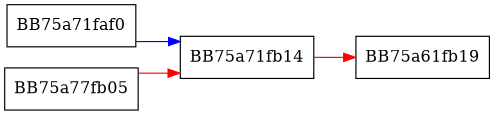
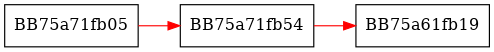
(71, 26) -> none
(247, 57) -> (247, 26)
(71, 89) -> (71, 26)
